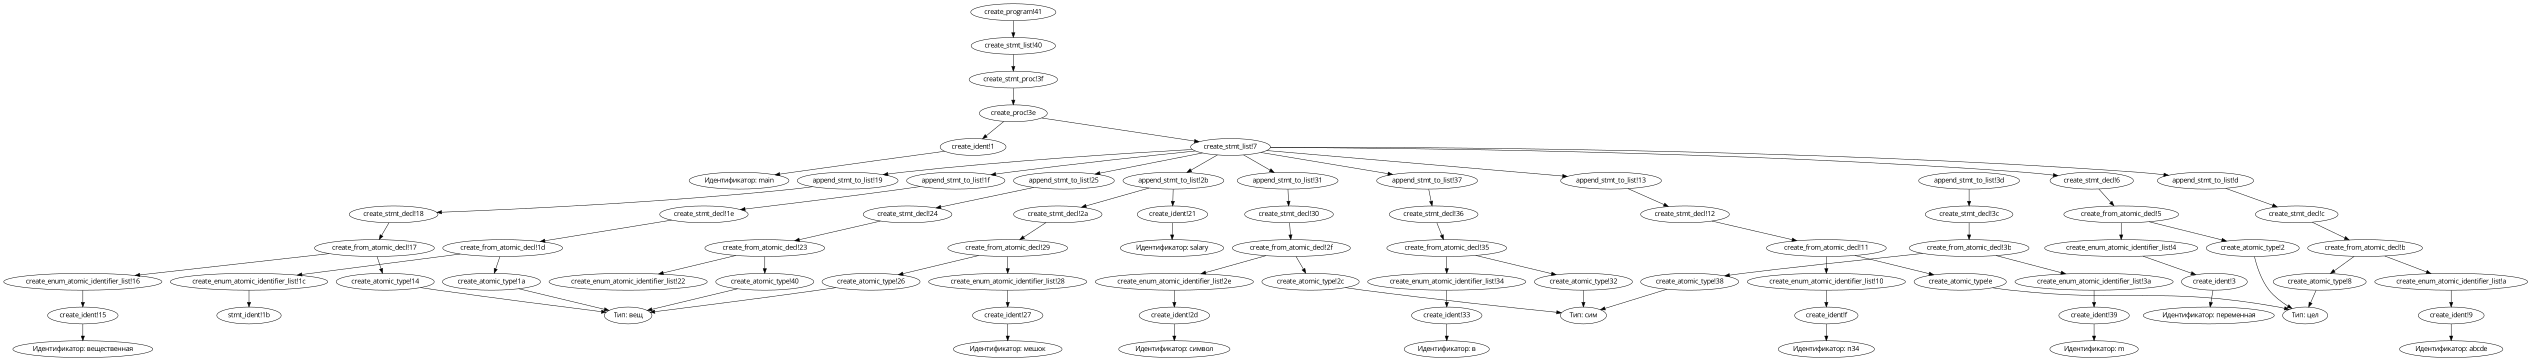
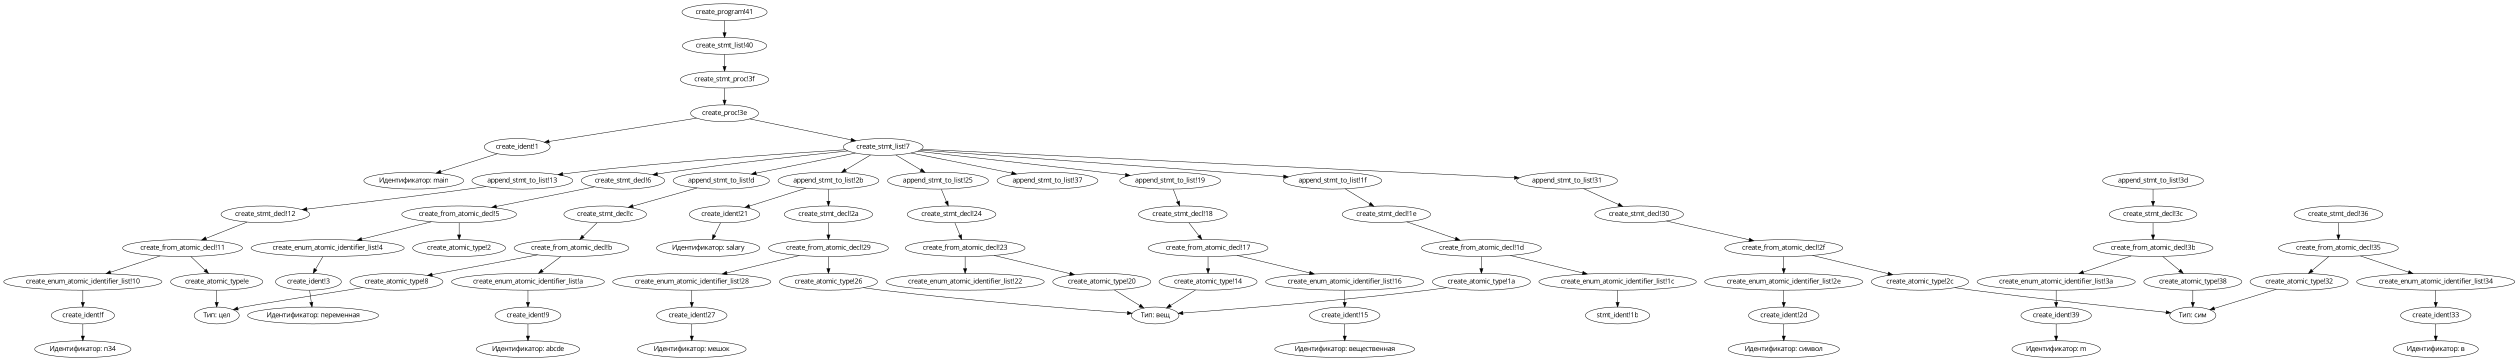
(1430, 195) -> none
(765, 282) -> (1102, 282)
(2266, 285) -> none
